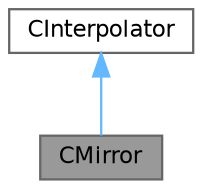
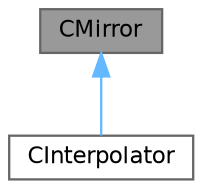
(101, 106) -> (101, 106)
